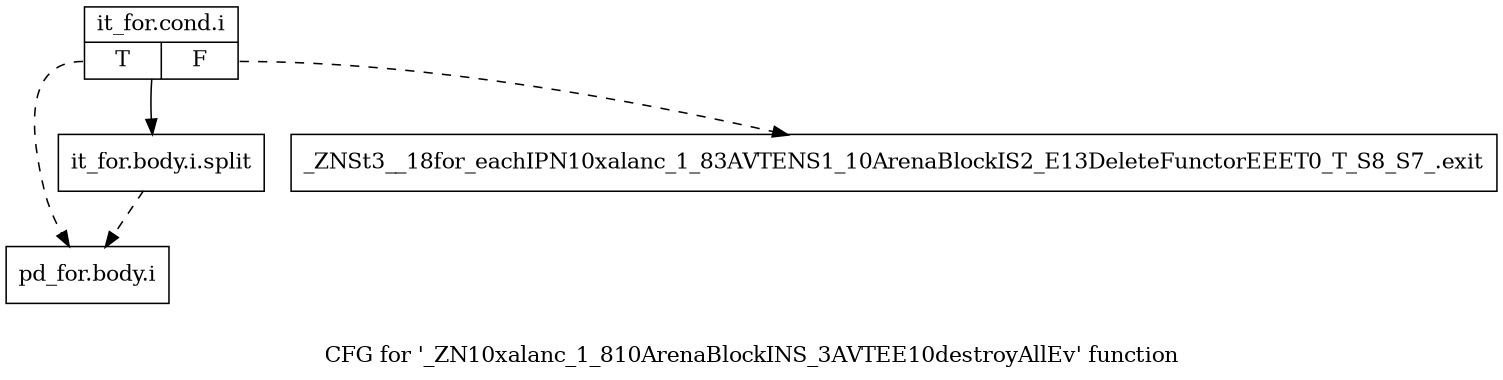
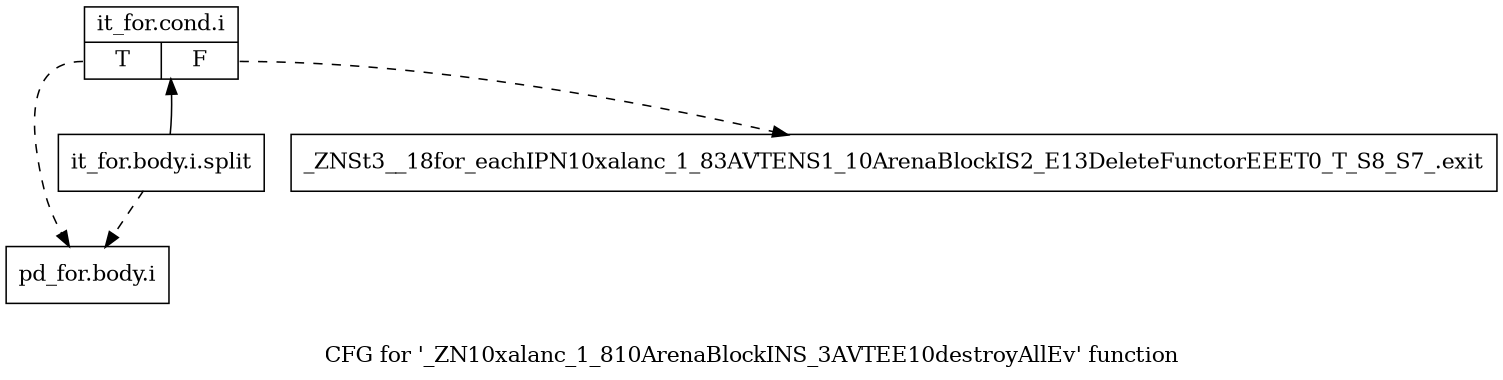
(151, 99) -> (171, 115)
